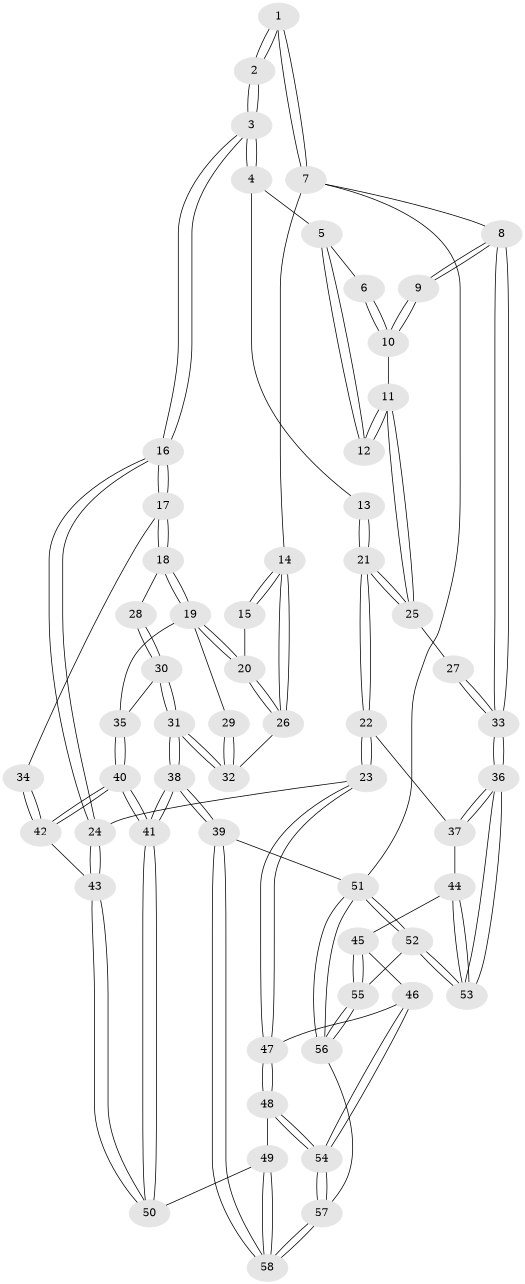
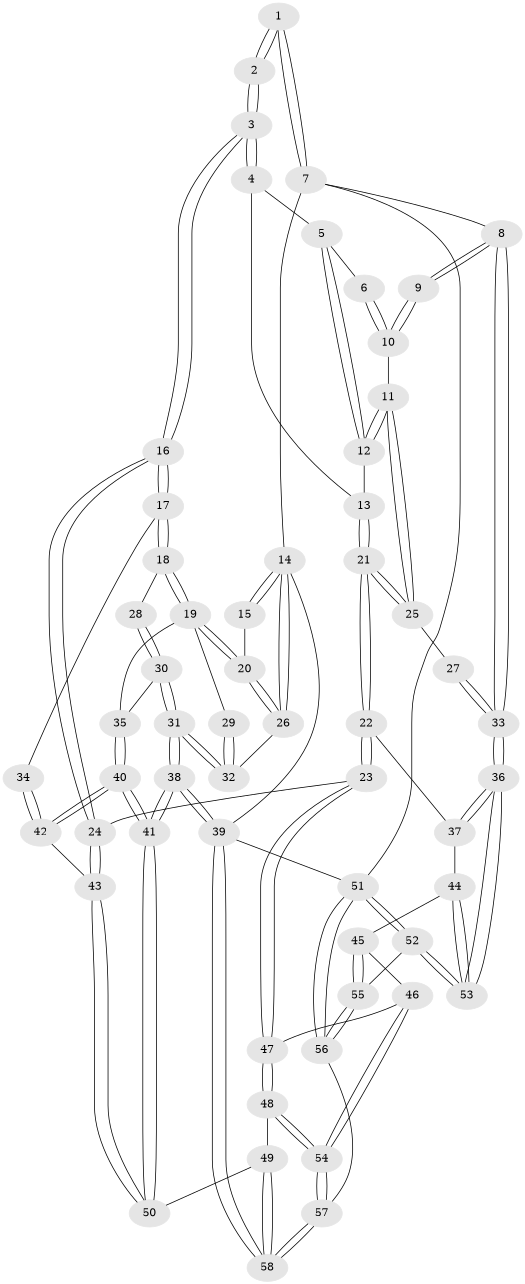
none -> (364, 479)
none -> (317, 712)
